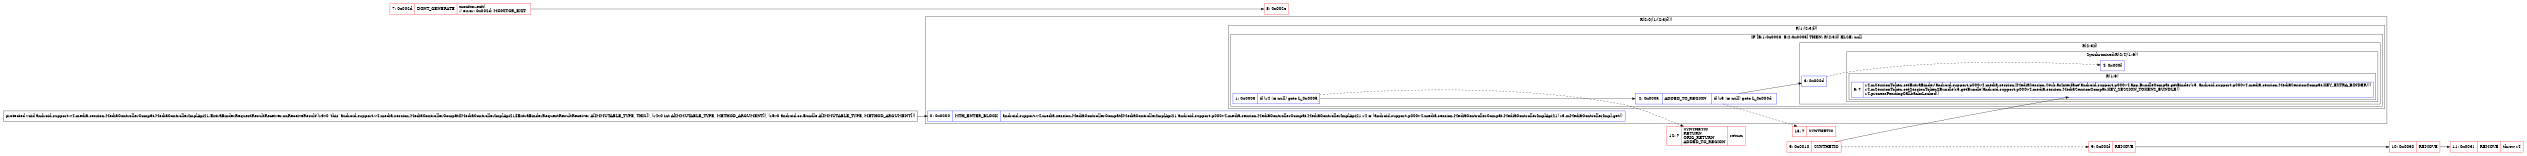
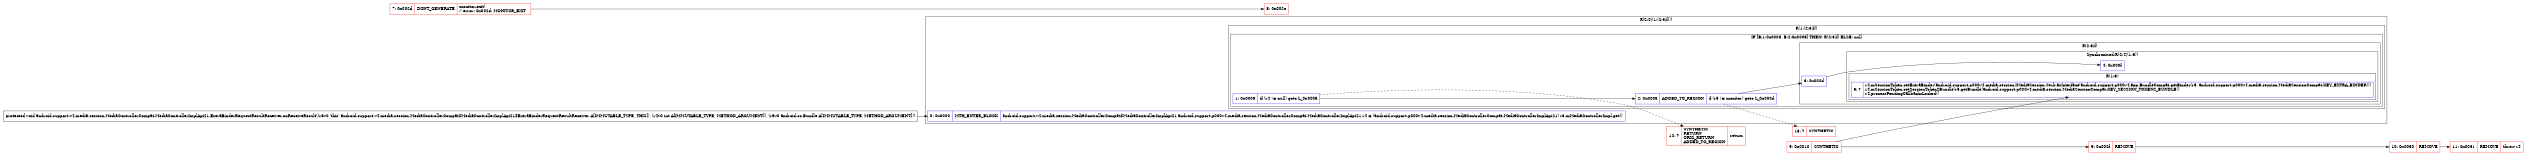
(1962, 63) -> (1962, 63)
(1743, 99) -> (1742, 99)
(1964, 147) -> (1964, 147)
